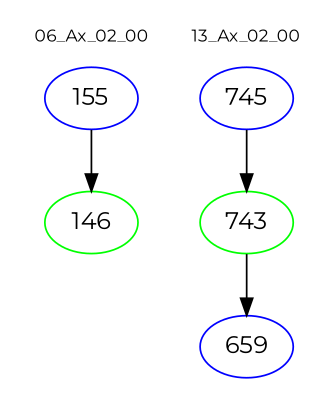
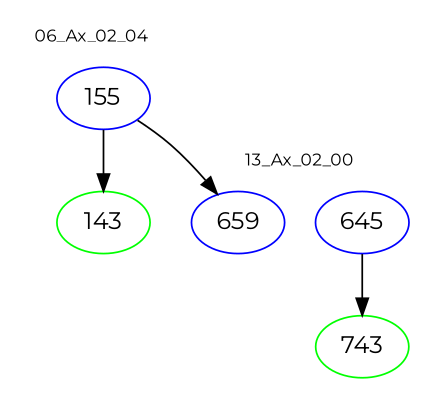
(92, 37) -> (92, 37)
(247, 98) -> (362, 223)
(91, 223) -> (104, 223)
(247, 276) -> (189, 162)
